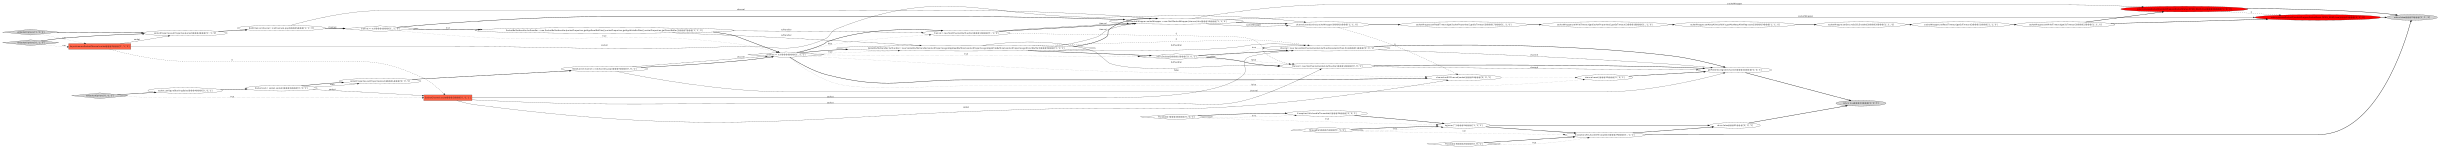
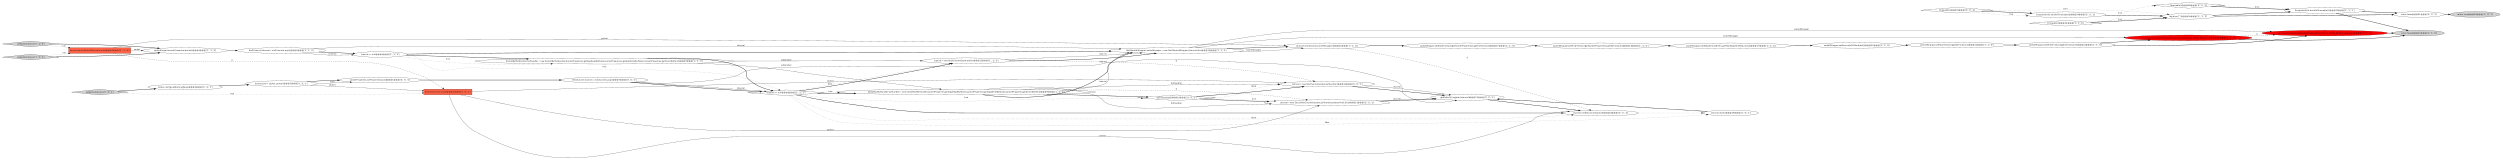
(380, 29) -> (380, 54)
(1797, 87) -> (1533, 105)
(1459, 133) -> (2125, 12)
